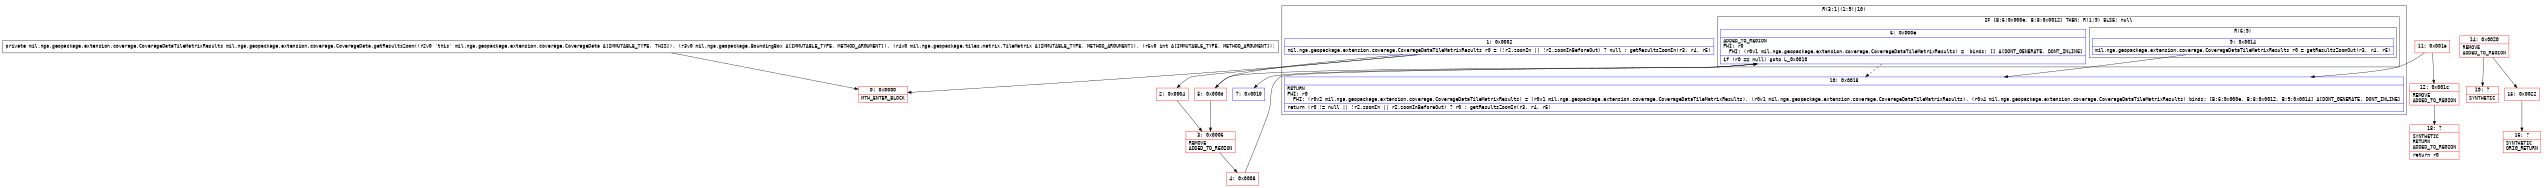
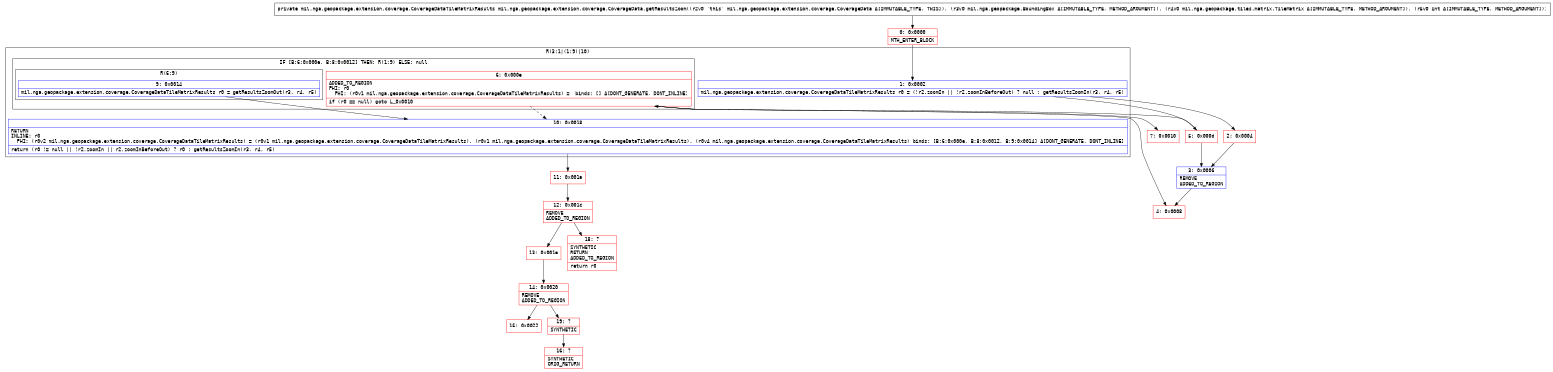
(1903, 47) -> (509, 89)
(1465, 70) -> (939, 112)
(2371, 72) -> (568, 161)
(1166, 76) -> (913, 61)
(1249, 94) -> (1163, 137)
(1299, 94) -> (27, 136)
(2522, 114) -> (564, 339)
(1211, 142) -> (1201, 178)
none -> (544, 253)
